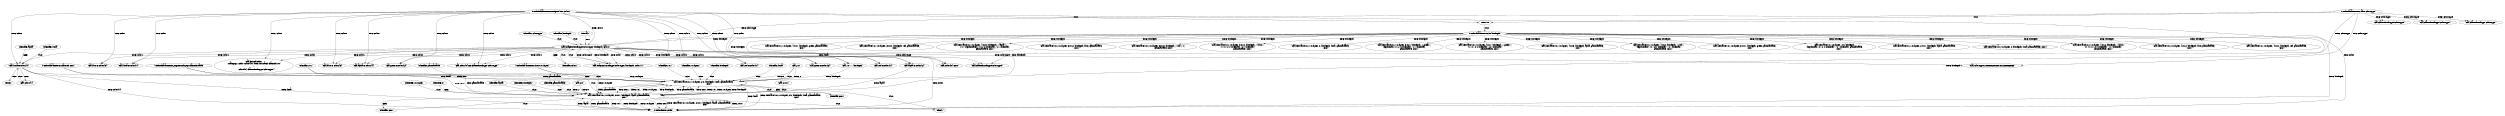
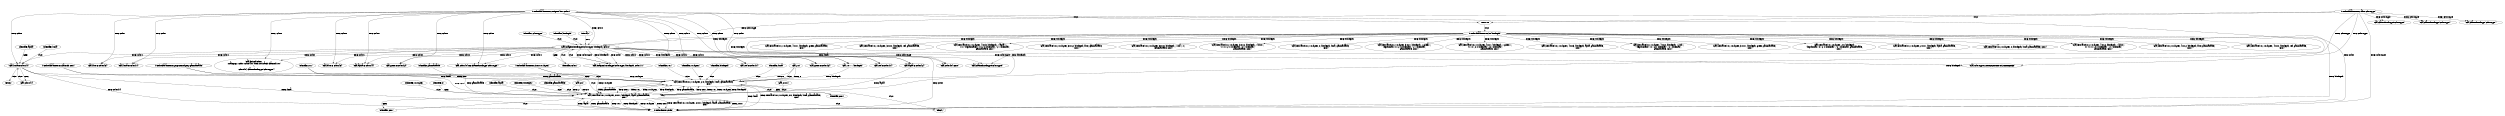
(551, 12) -> (551, 12)
(179, 66) -> (179, 66)
none -> (1567, 107)
